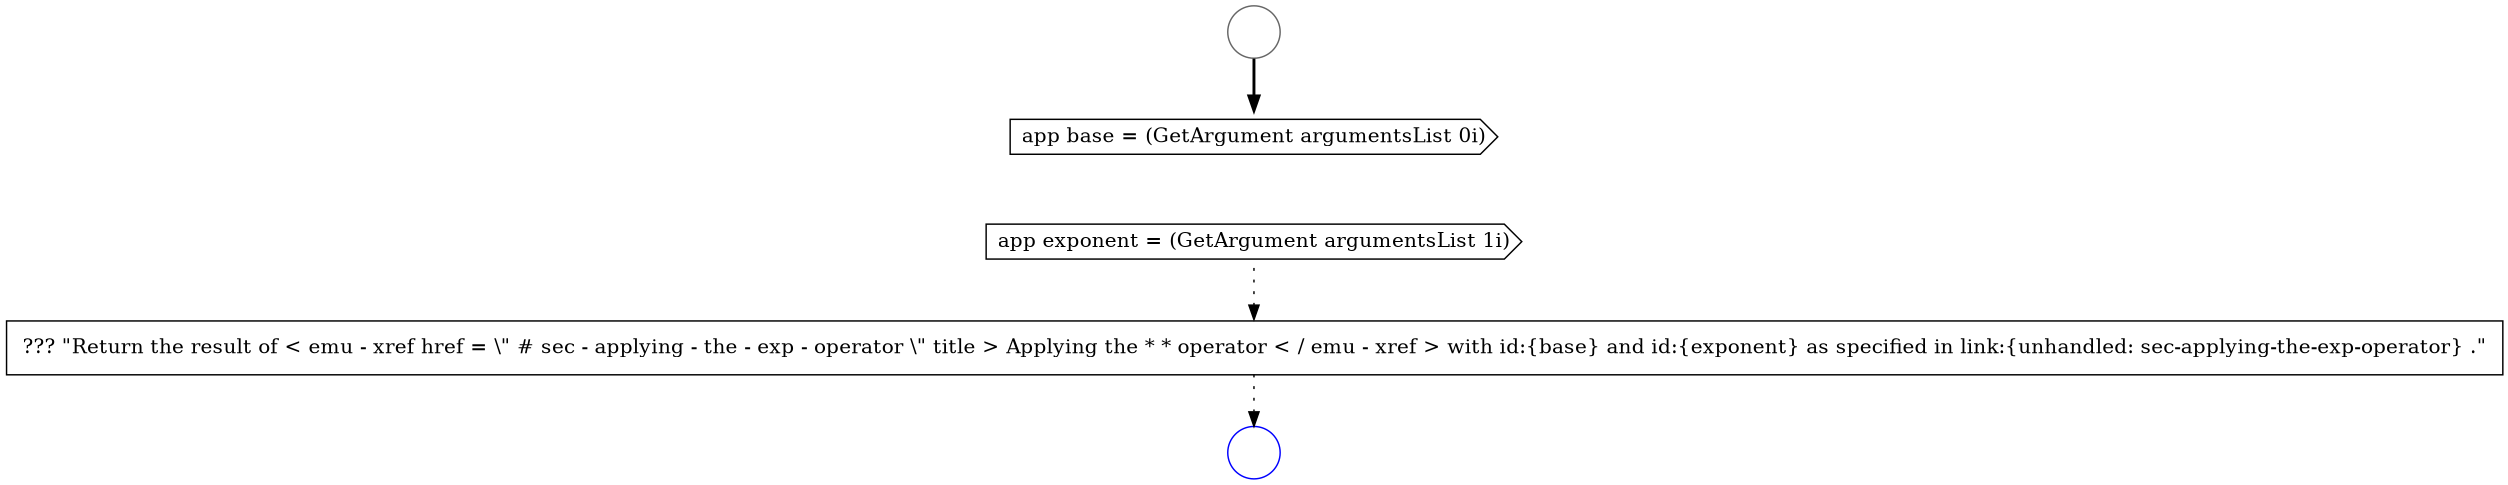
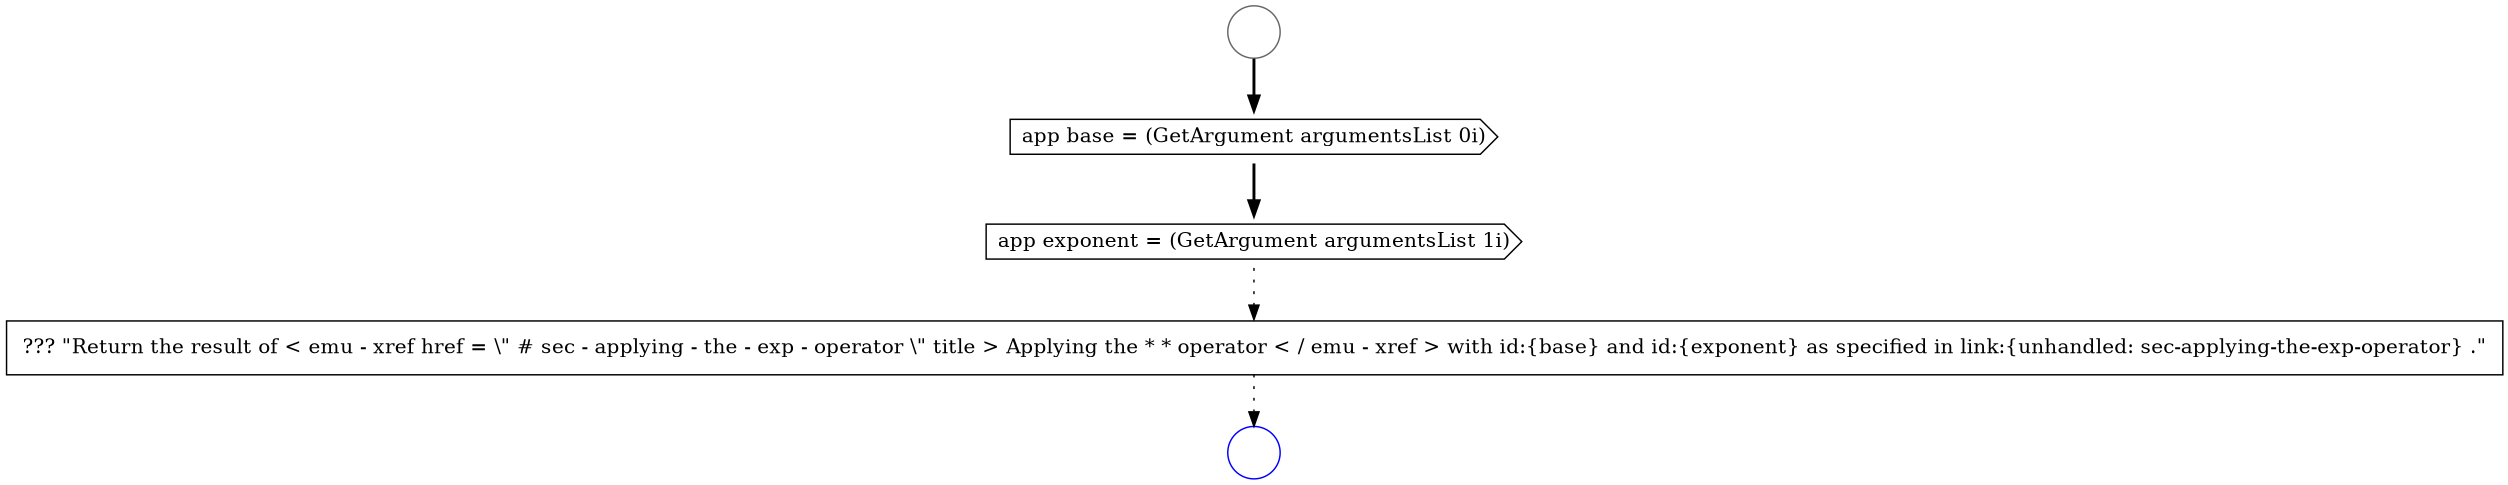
none -> (1254, 182)
